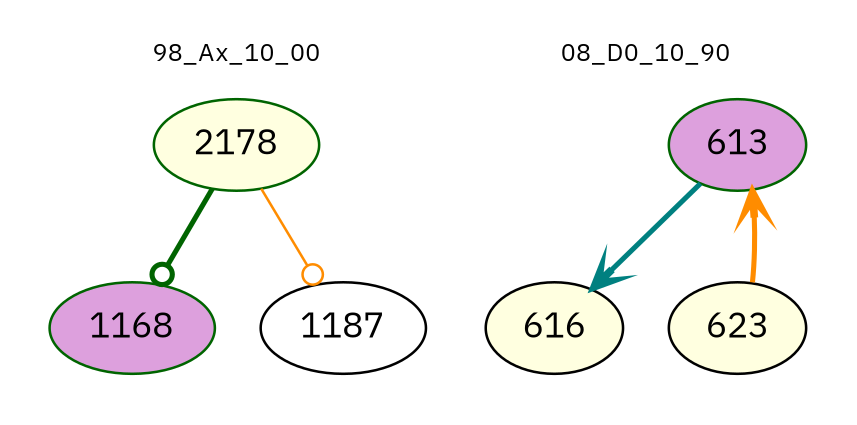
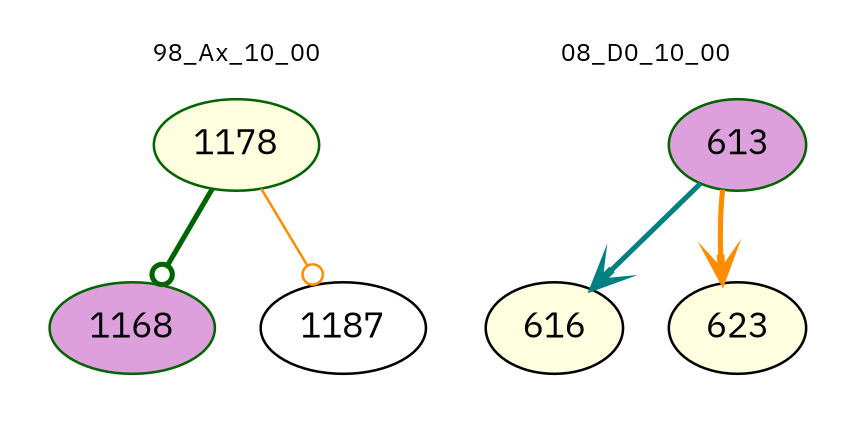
(646, 55) -> (646, 55)
(237, 145) -> (237, 145)
(754, 249) -> (720, 223)
